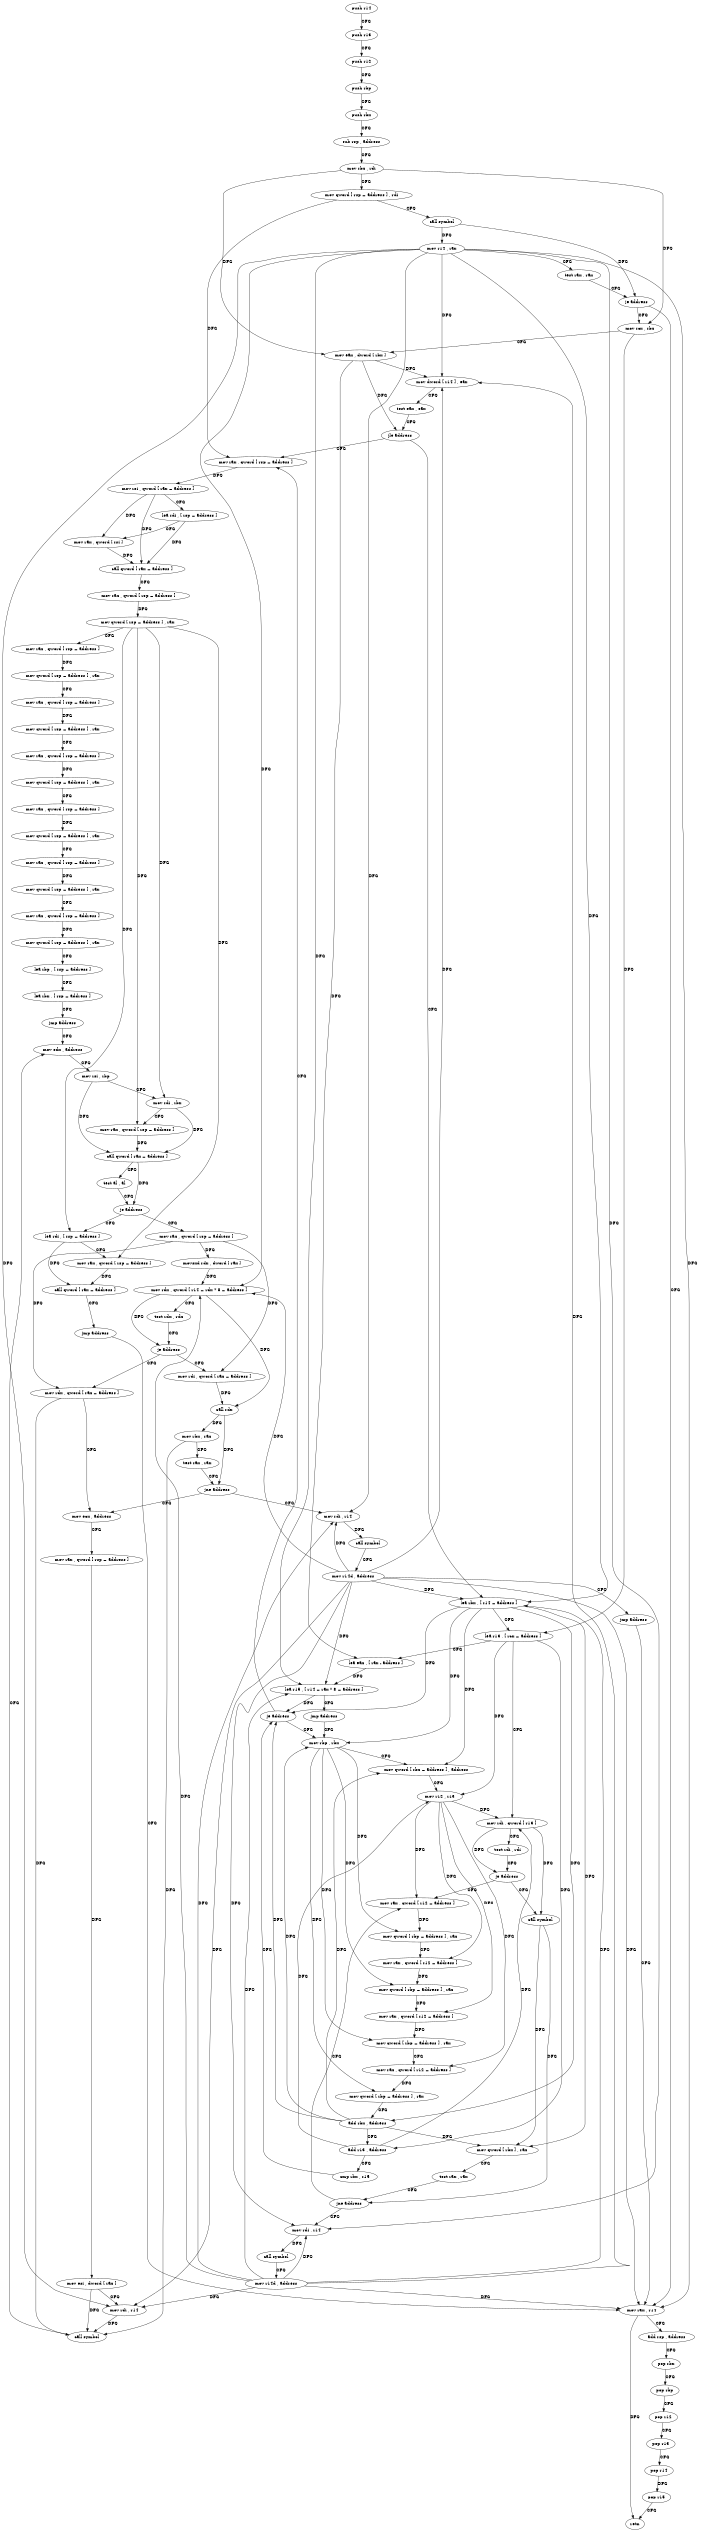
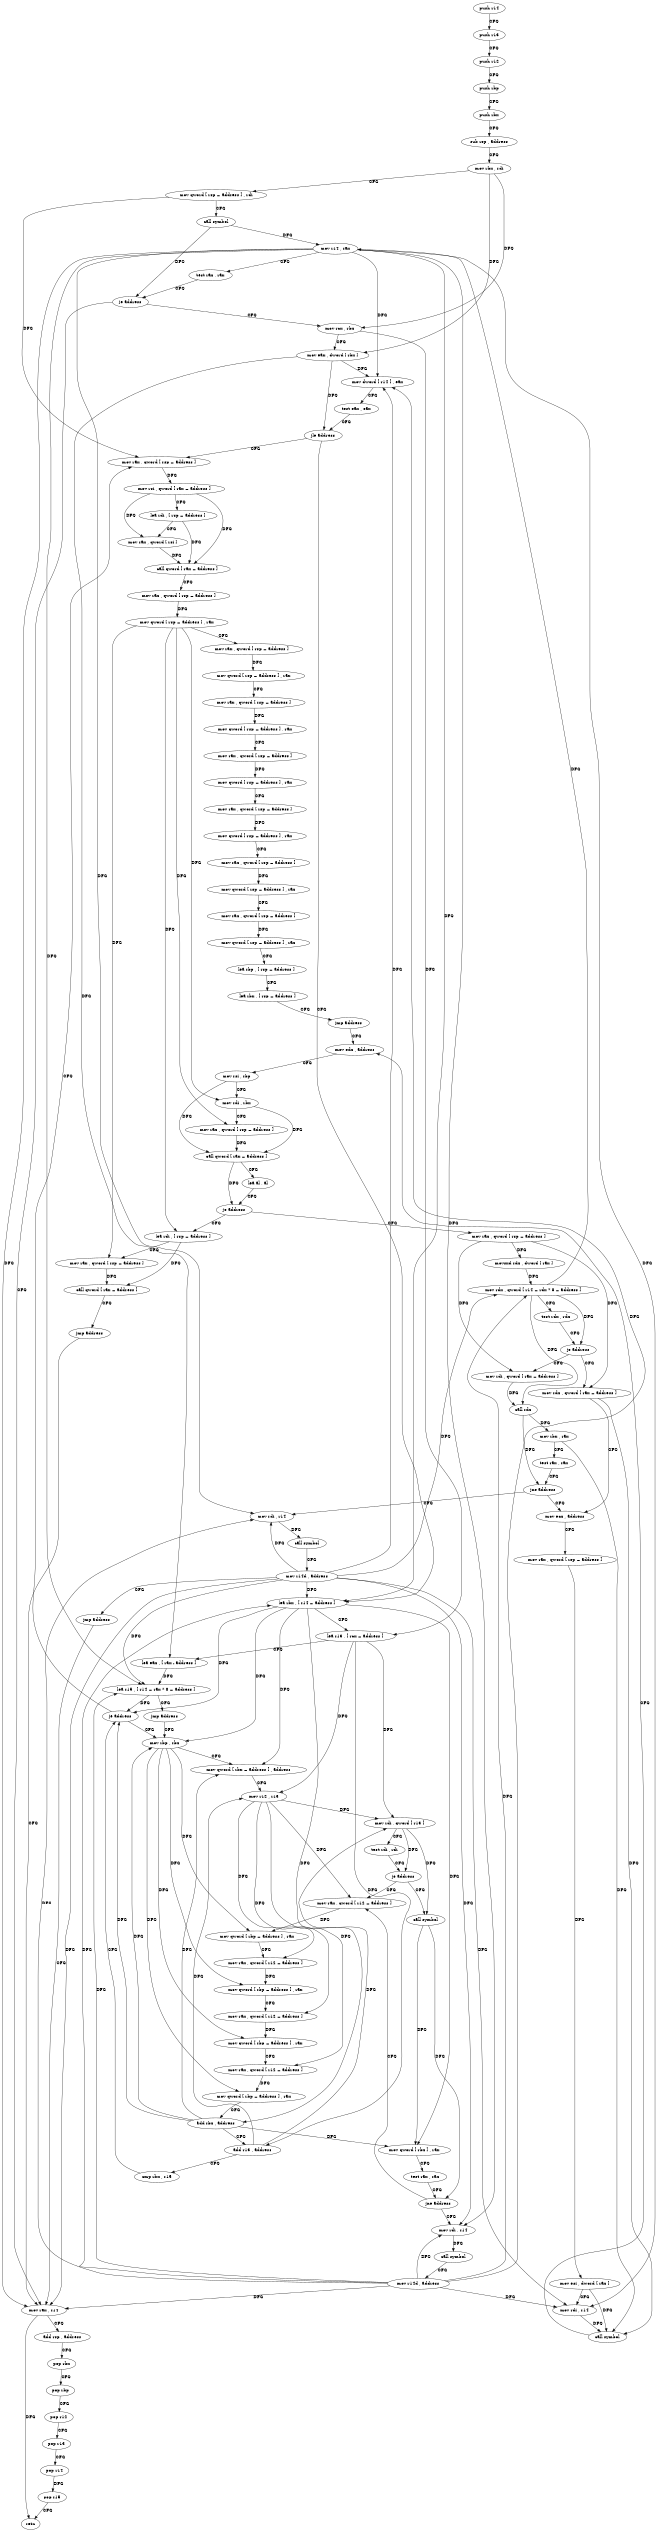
(261, 683) -> (563, 725)
(114, 1183) -> (258, 1183)
(518, 1730) -> (388, 1730)
